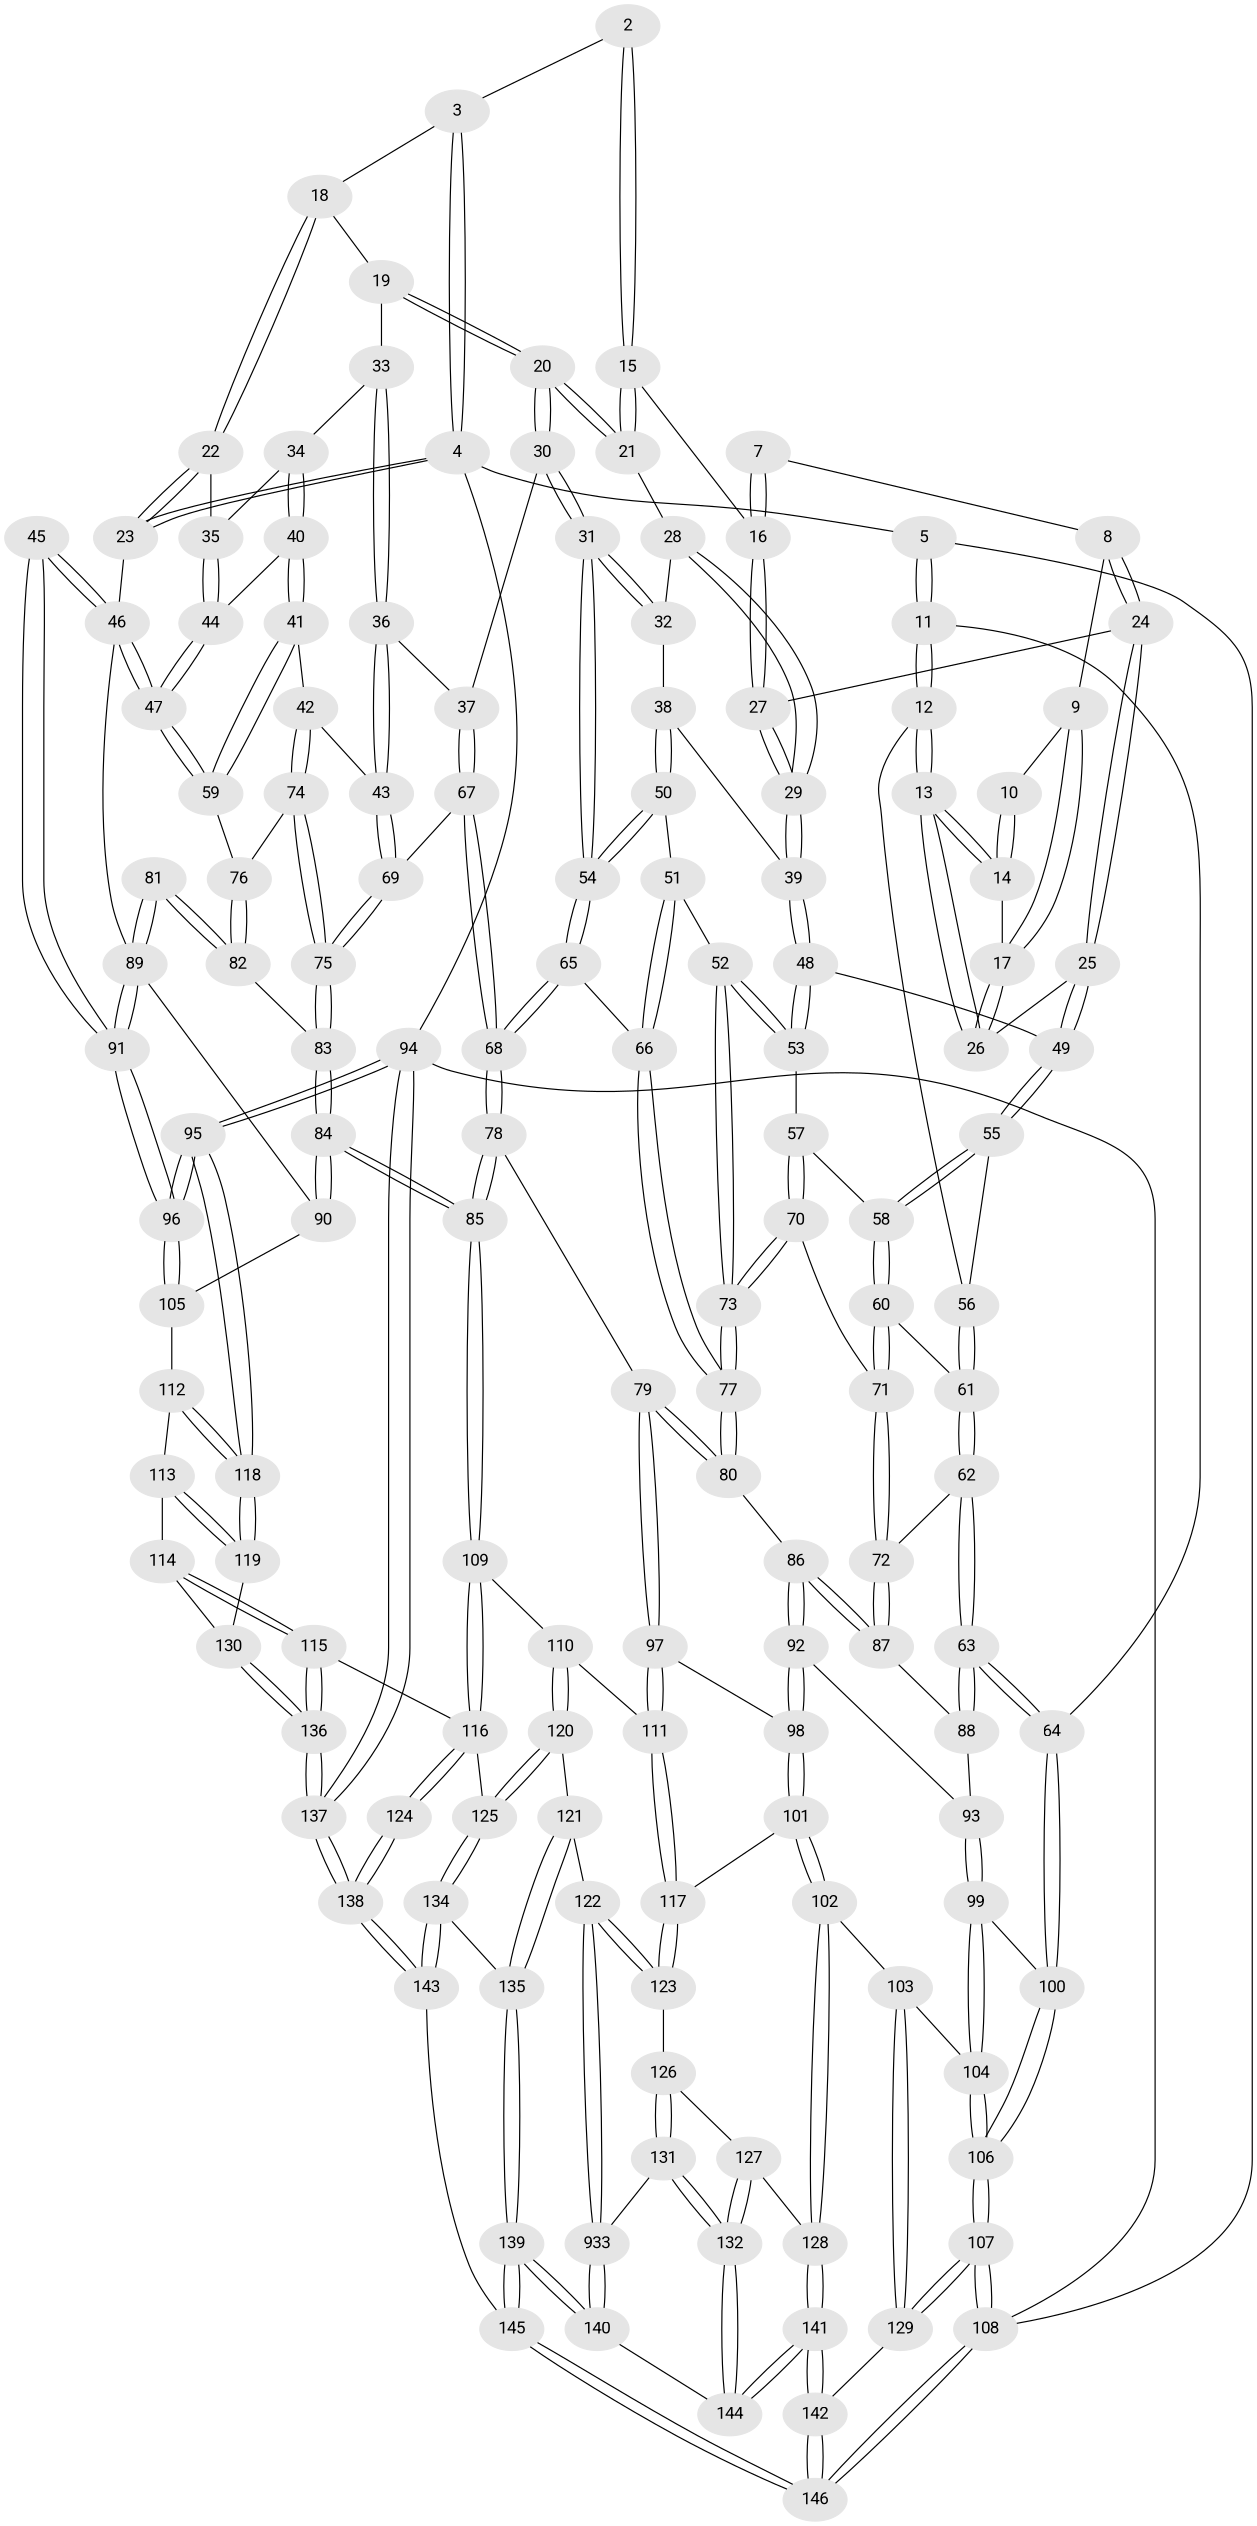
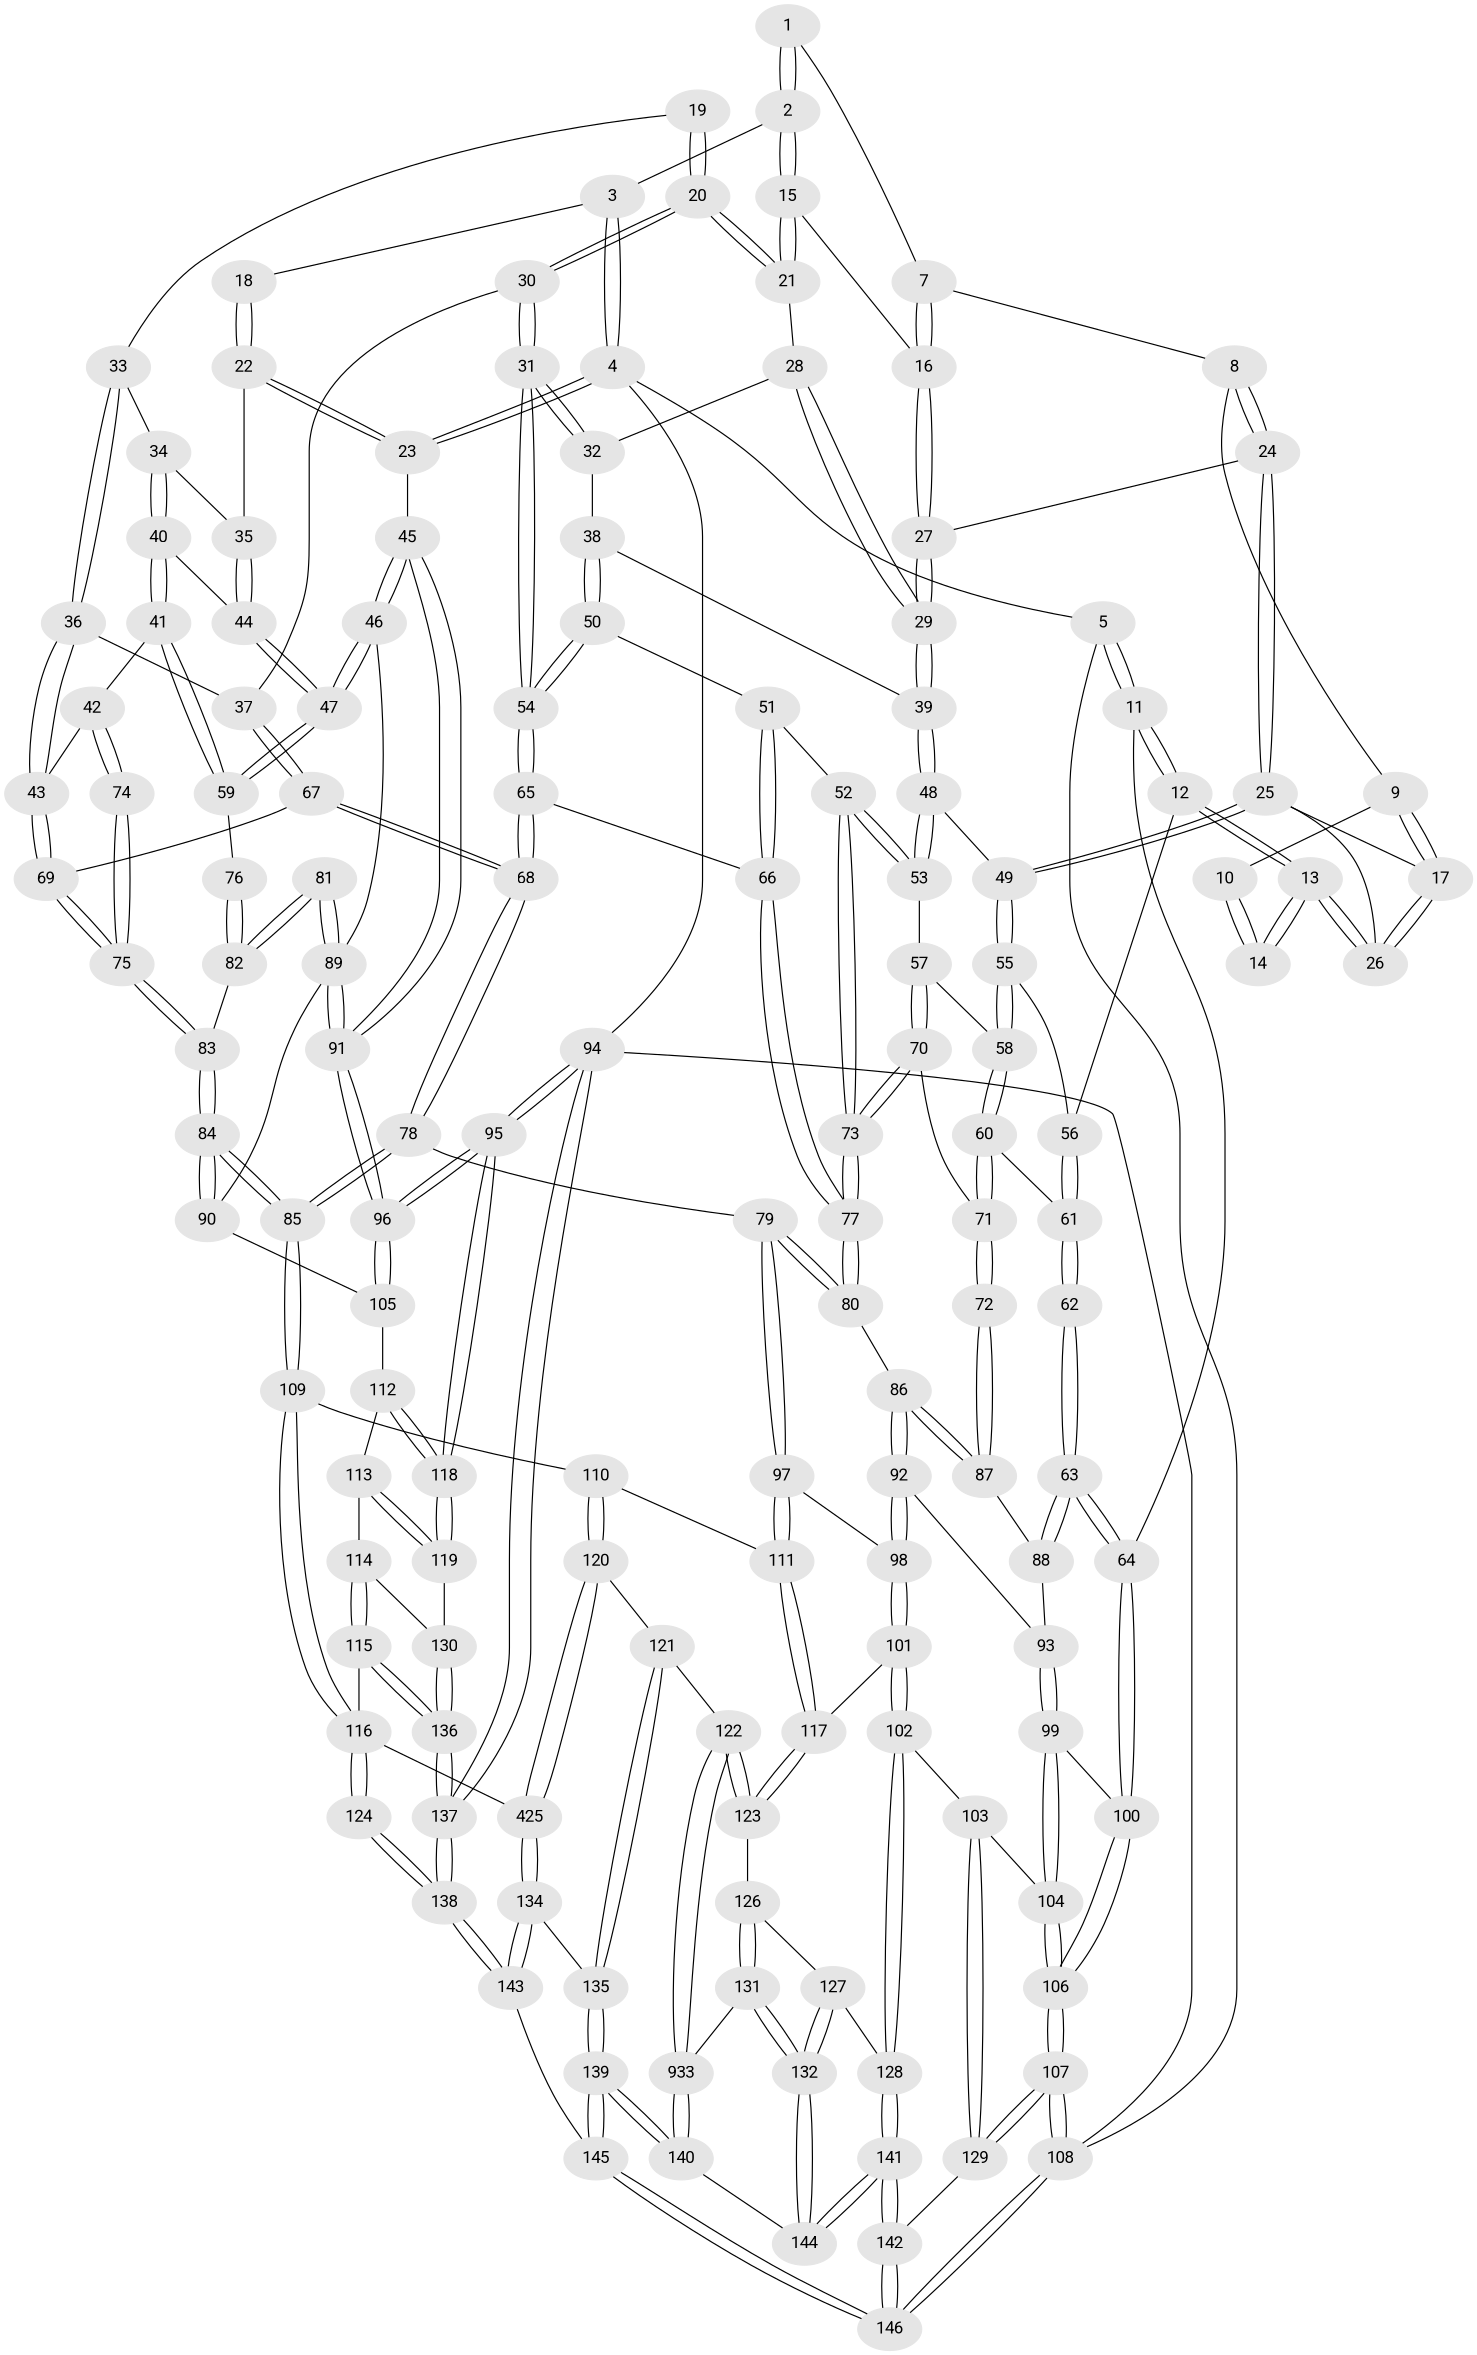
none -> (788, 26)
(351, 239) -> none
(121, 581) -> (408, 495)
(268, 836) -> none
(1002, 922) -> (1353, 836)
(924, 1519) -> none
(485, 1817) -> (530, 1817)
